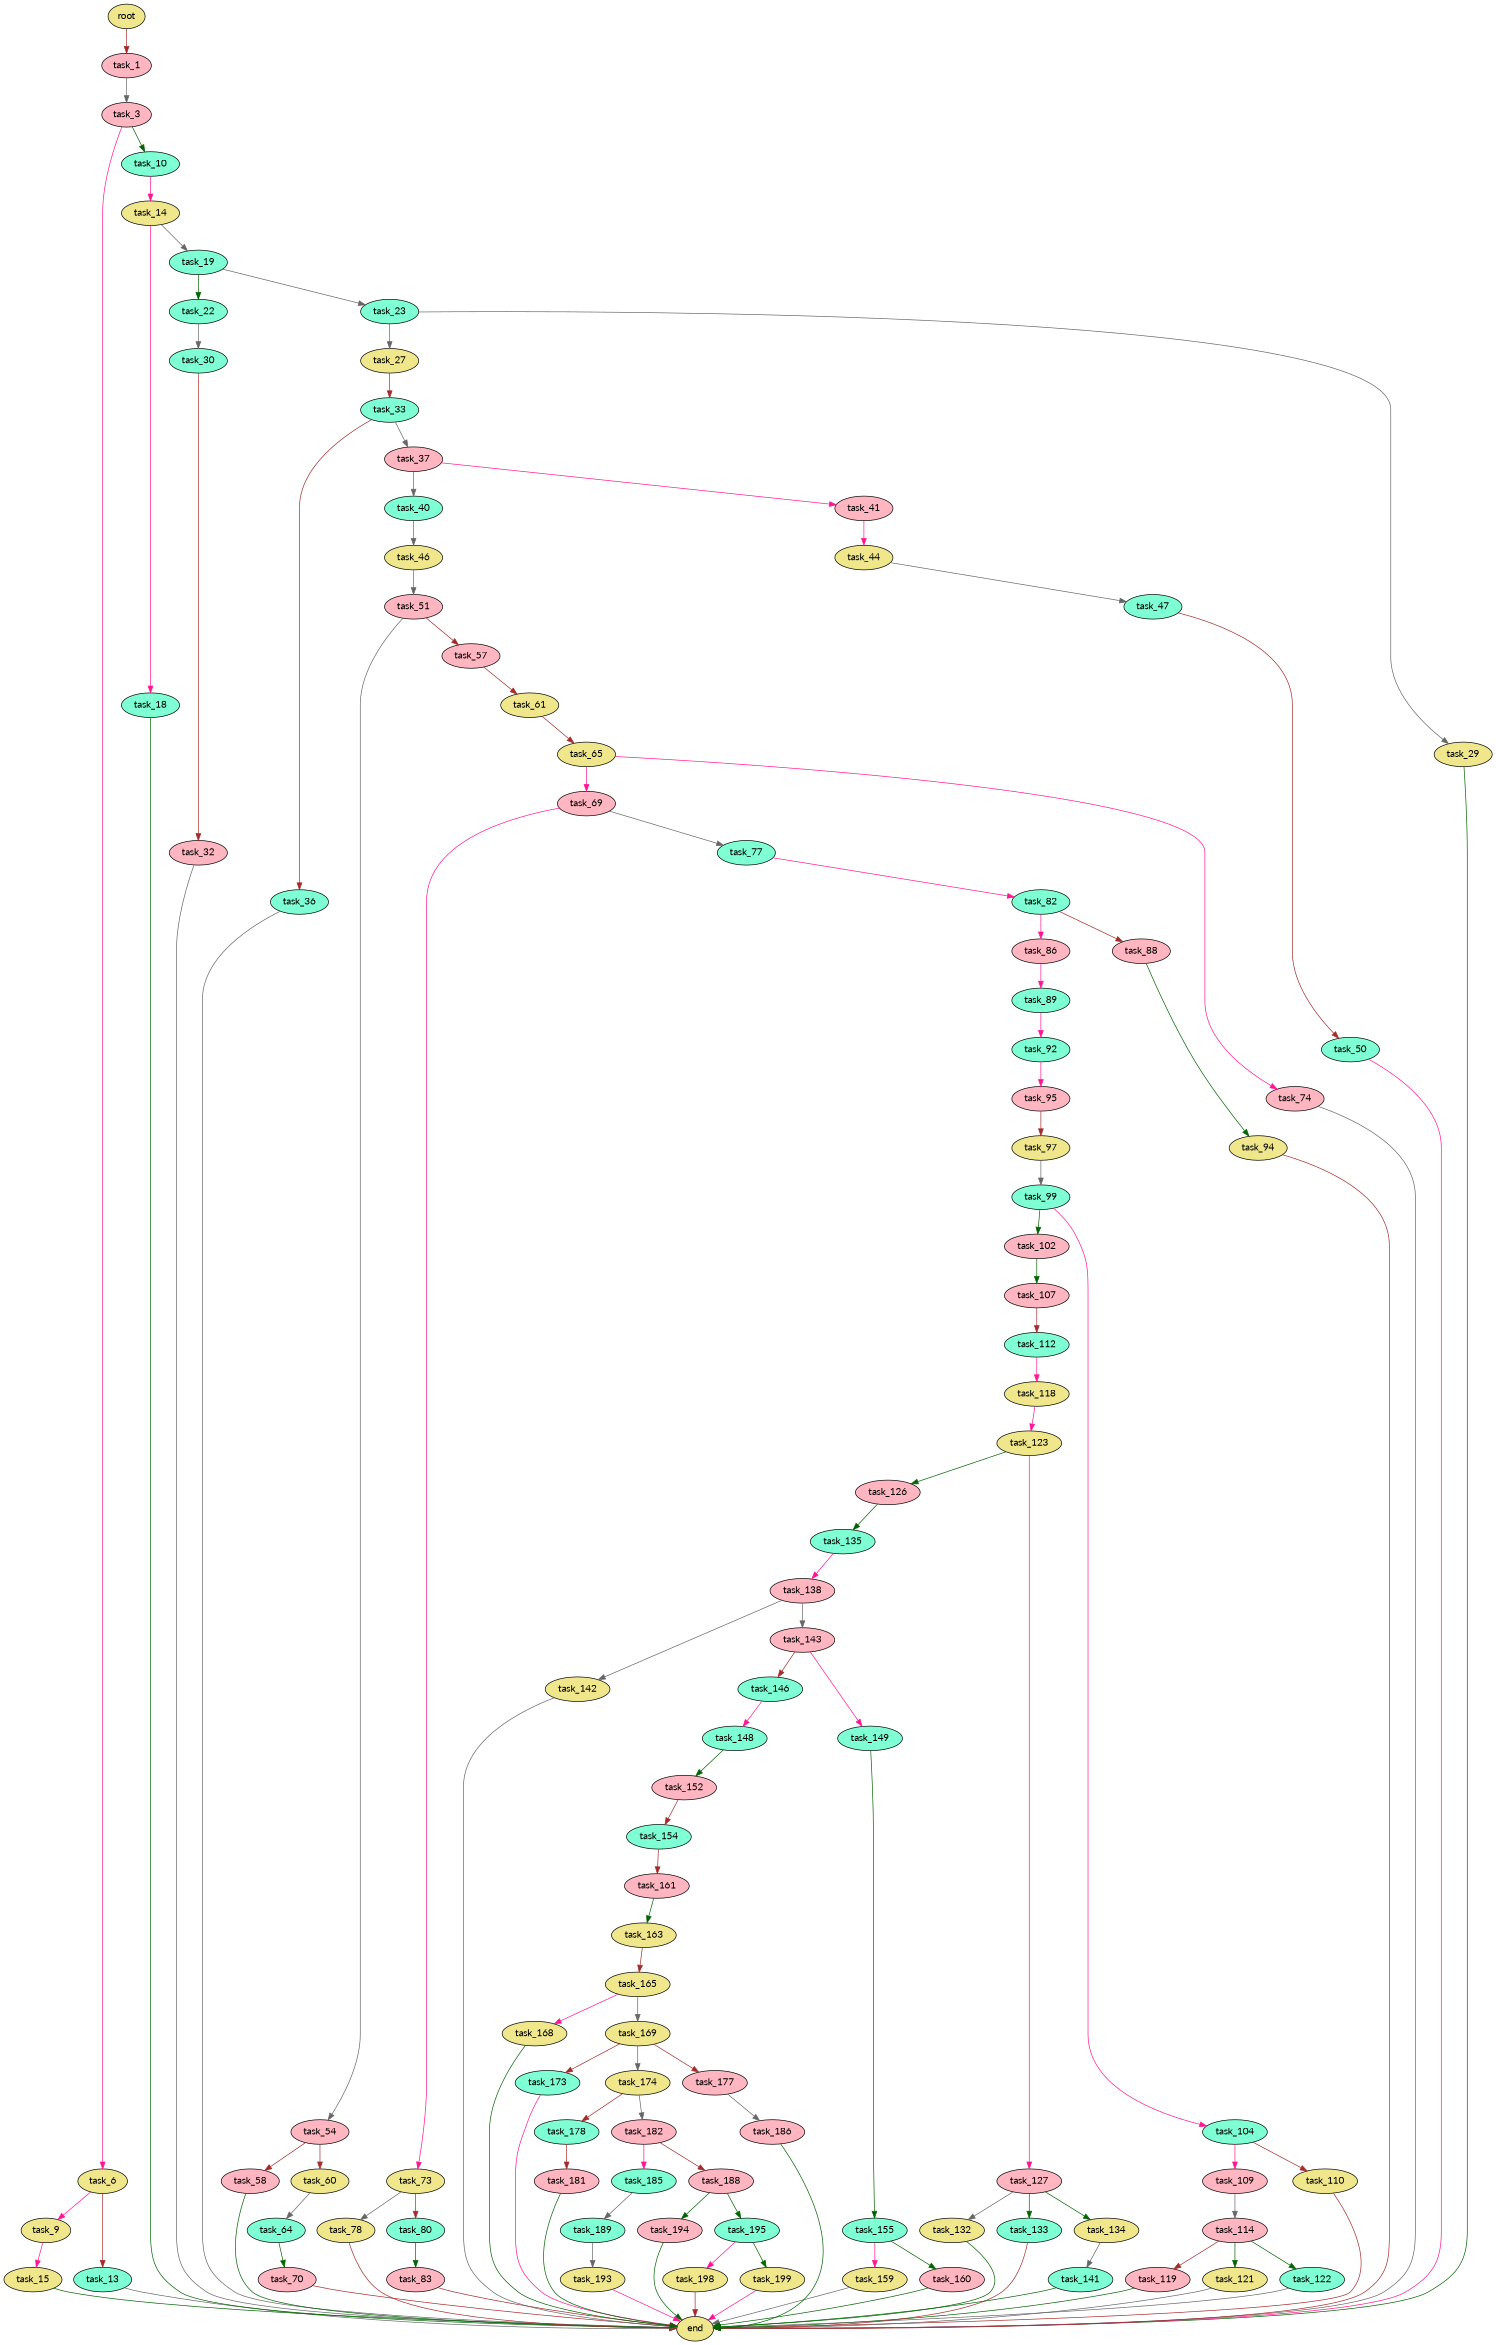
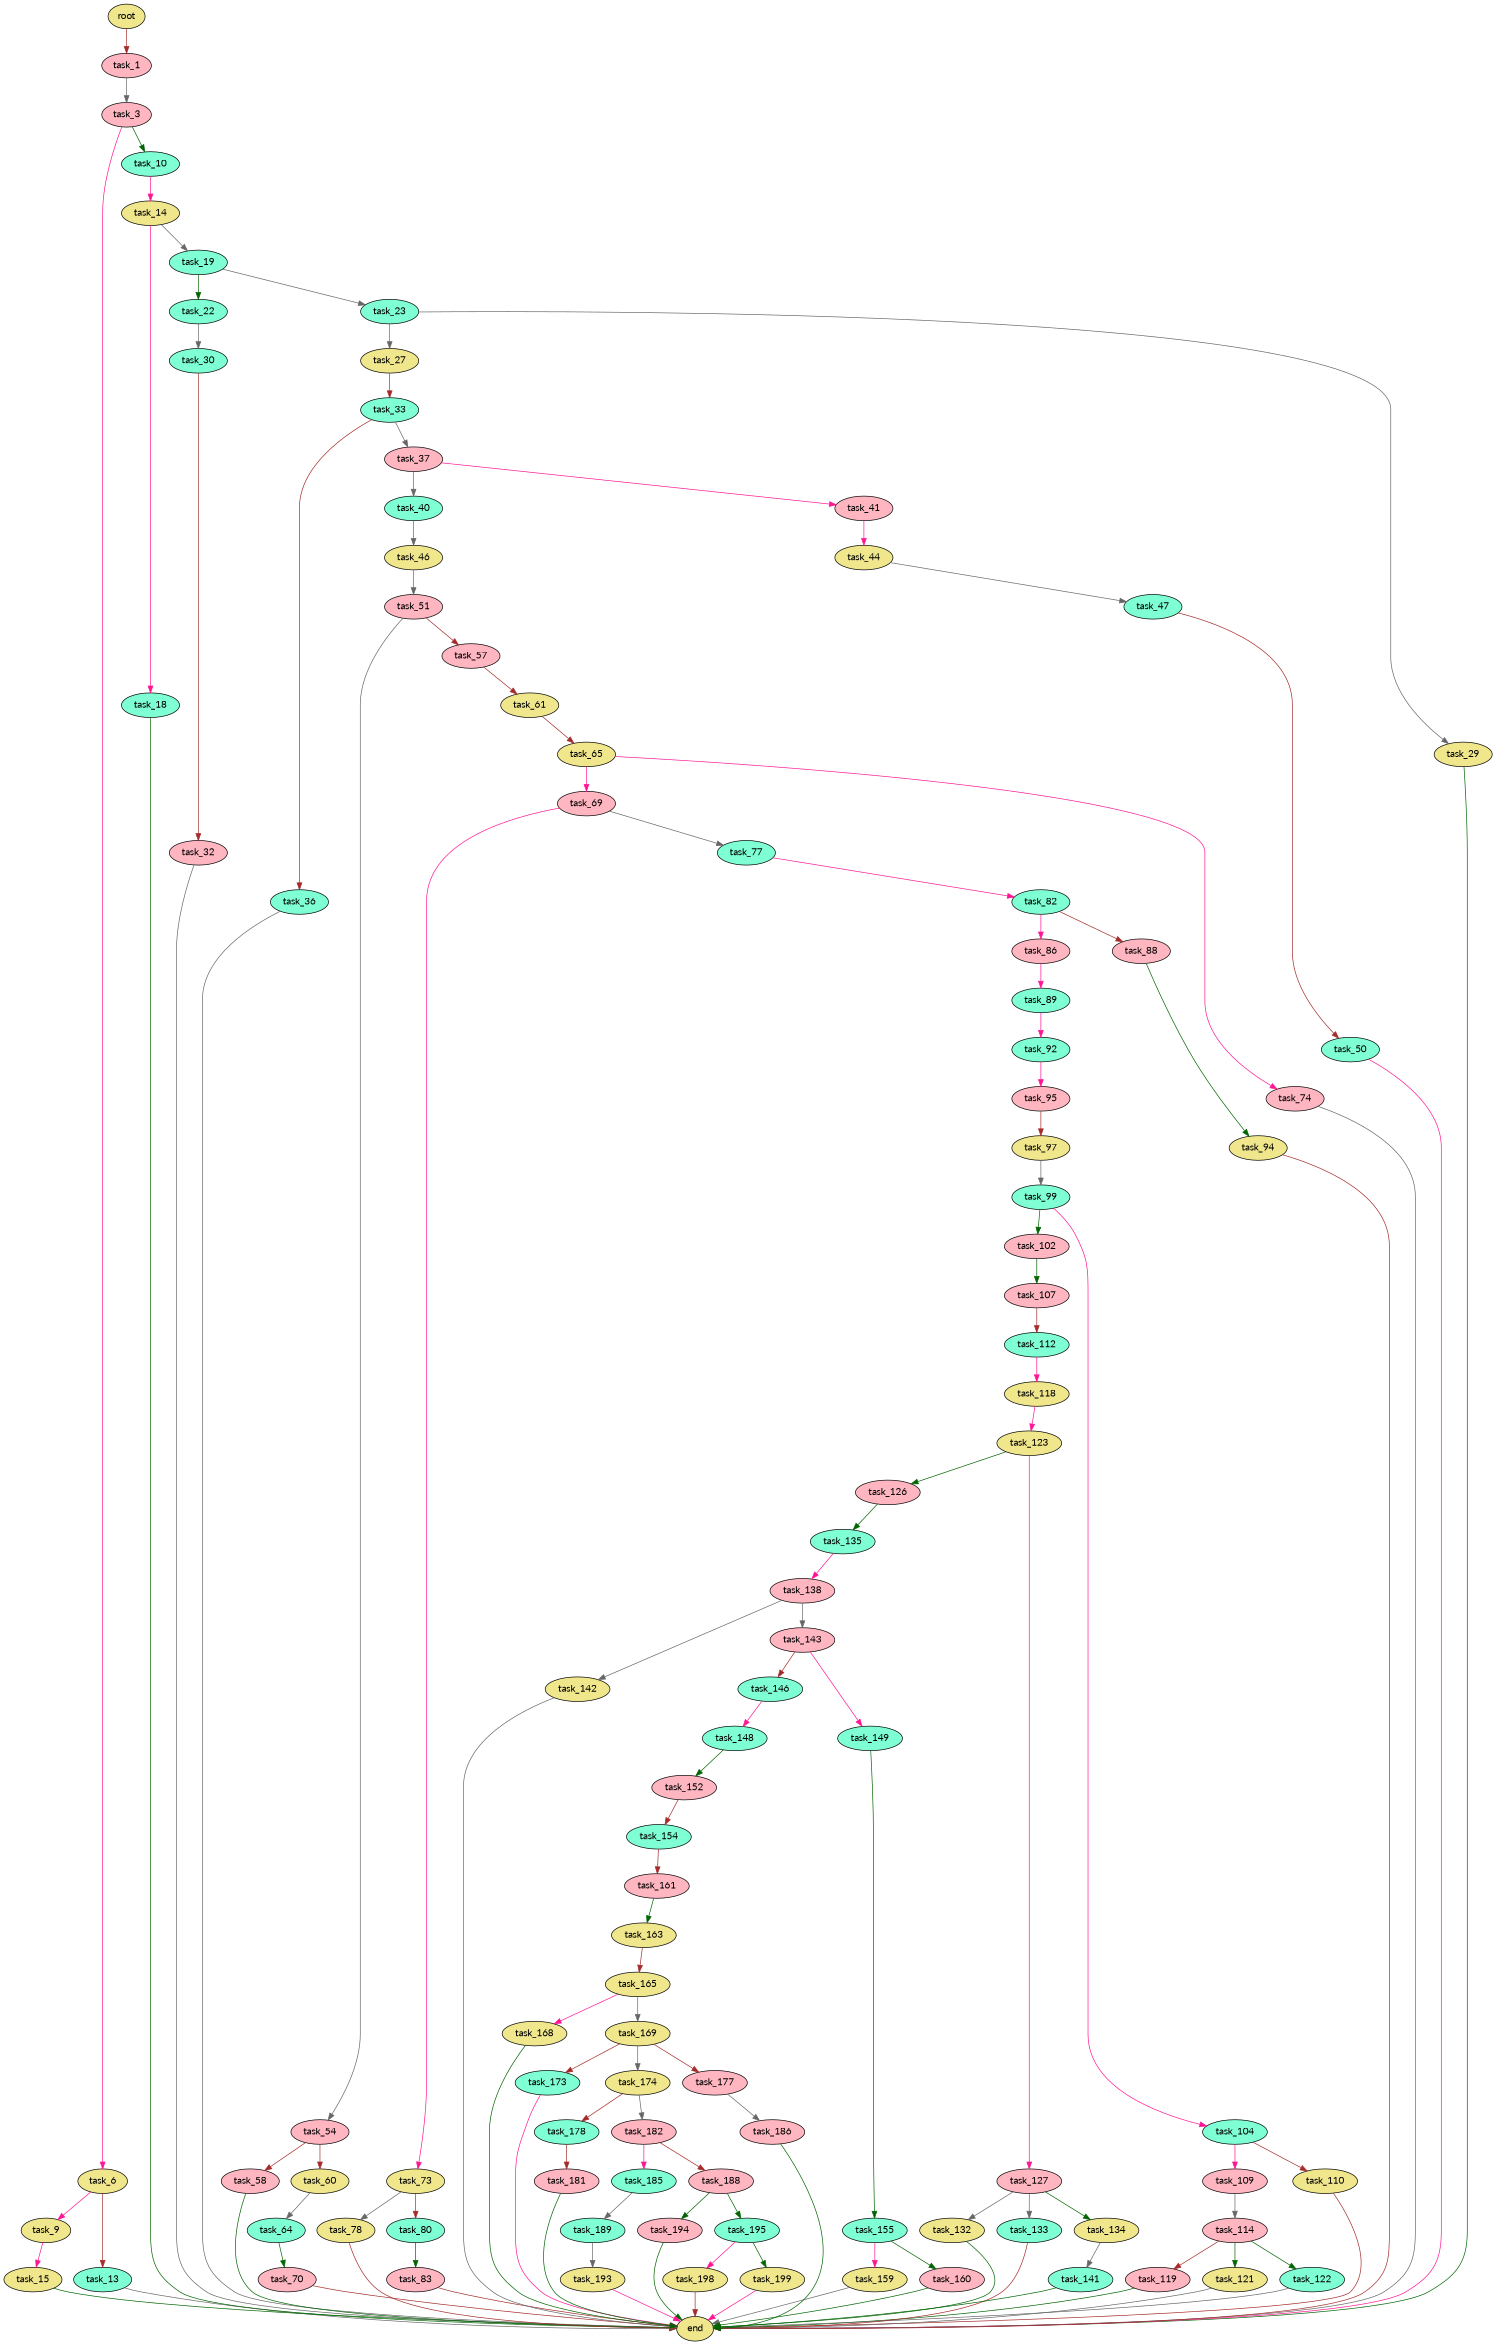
(1029, 2202) -> (1029, 2202)
